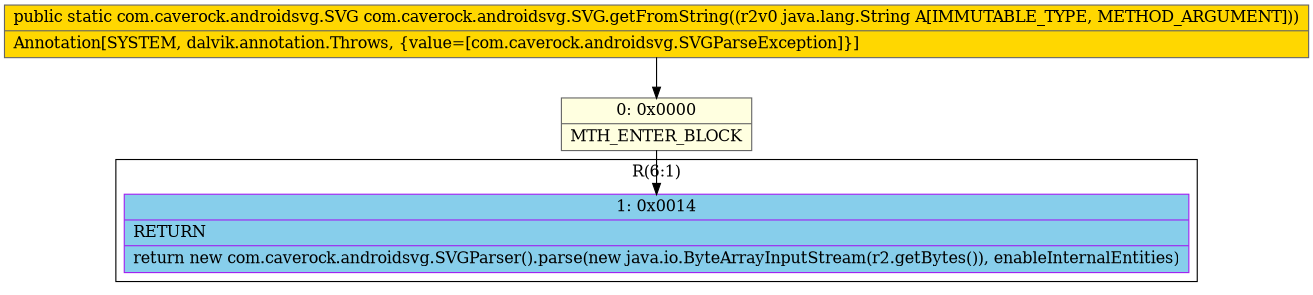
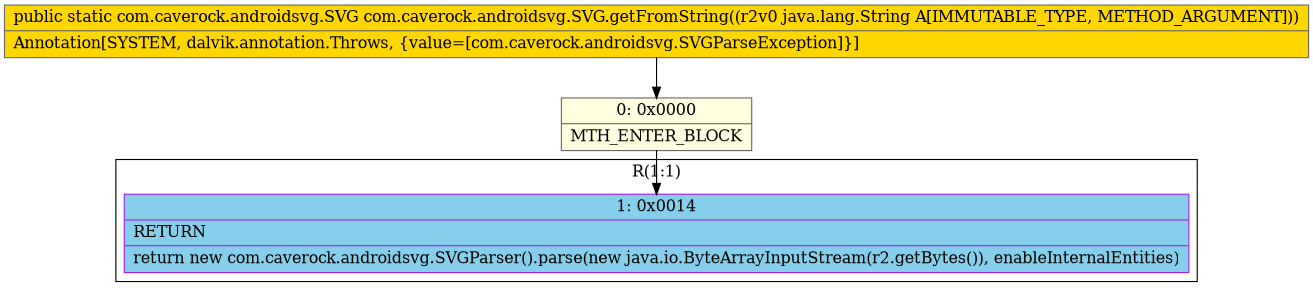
(657, 172) -> (657, 172)
